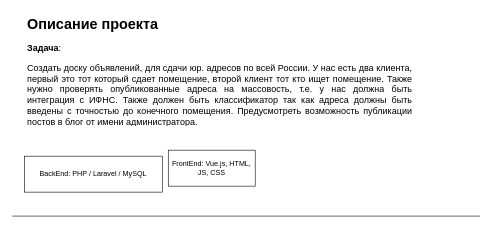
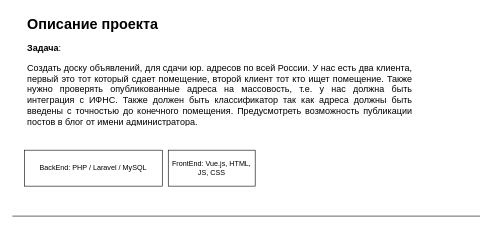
(93, 174) -> (93, 168)
